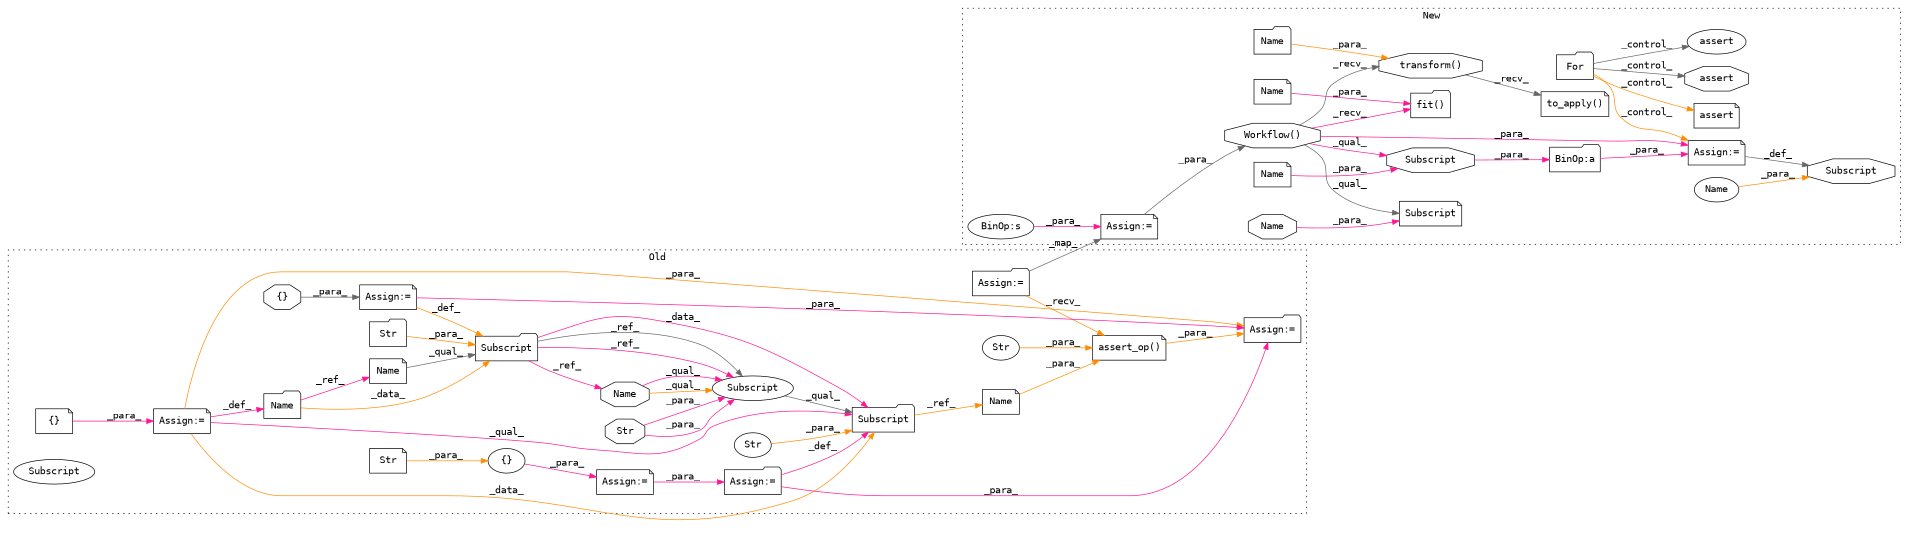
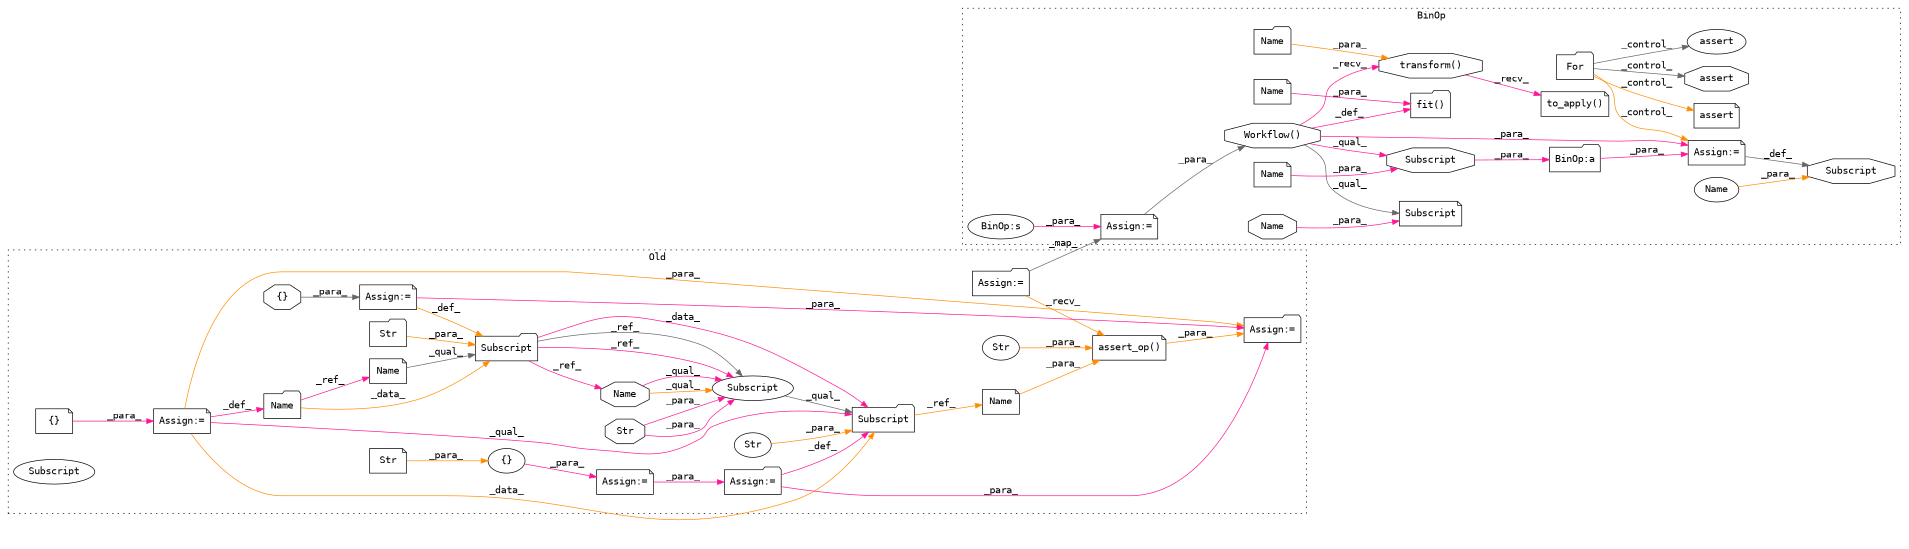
(1431, 16) -> (1431, 16)
(1500, 84) -> (1500, 84)
(1329, 88) -> (1329, 88)
(1350, 113) -> (1350, 113)
